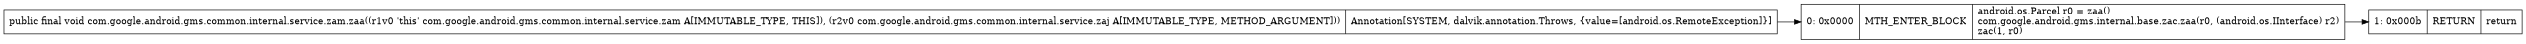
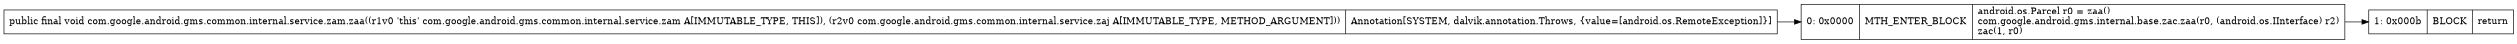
(2454, 22) -> (2450, 22)
